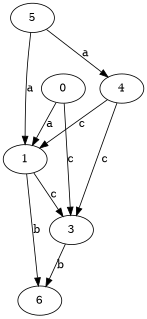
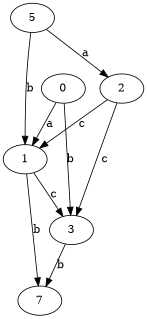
(30, 89) -> (30, 89)
(122, 89) -> (122, 89)
(71, 159) -> (71, 159)
(40, 301) -> (40, 301)
